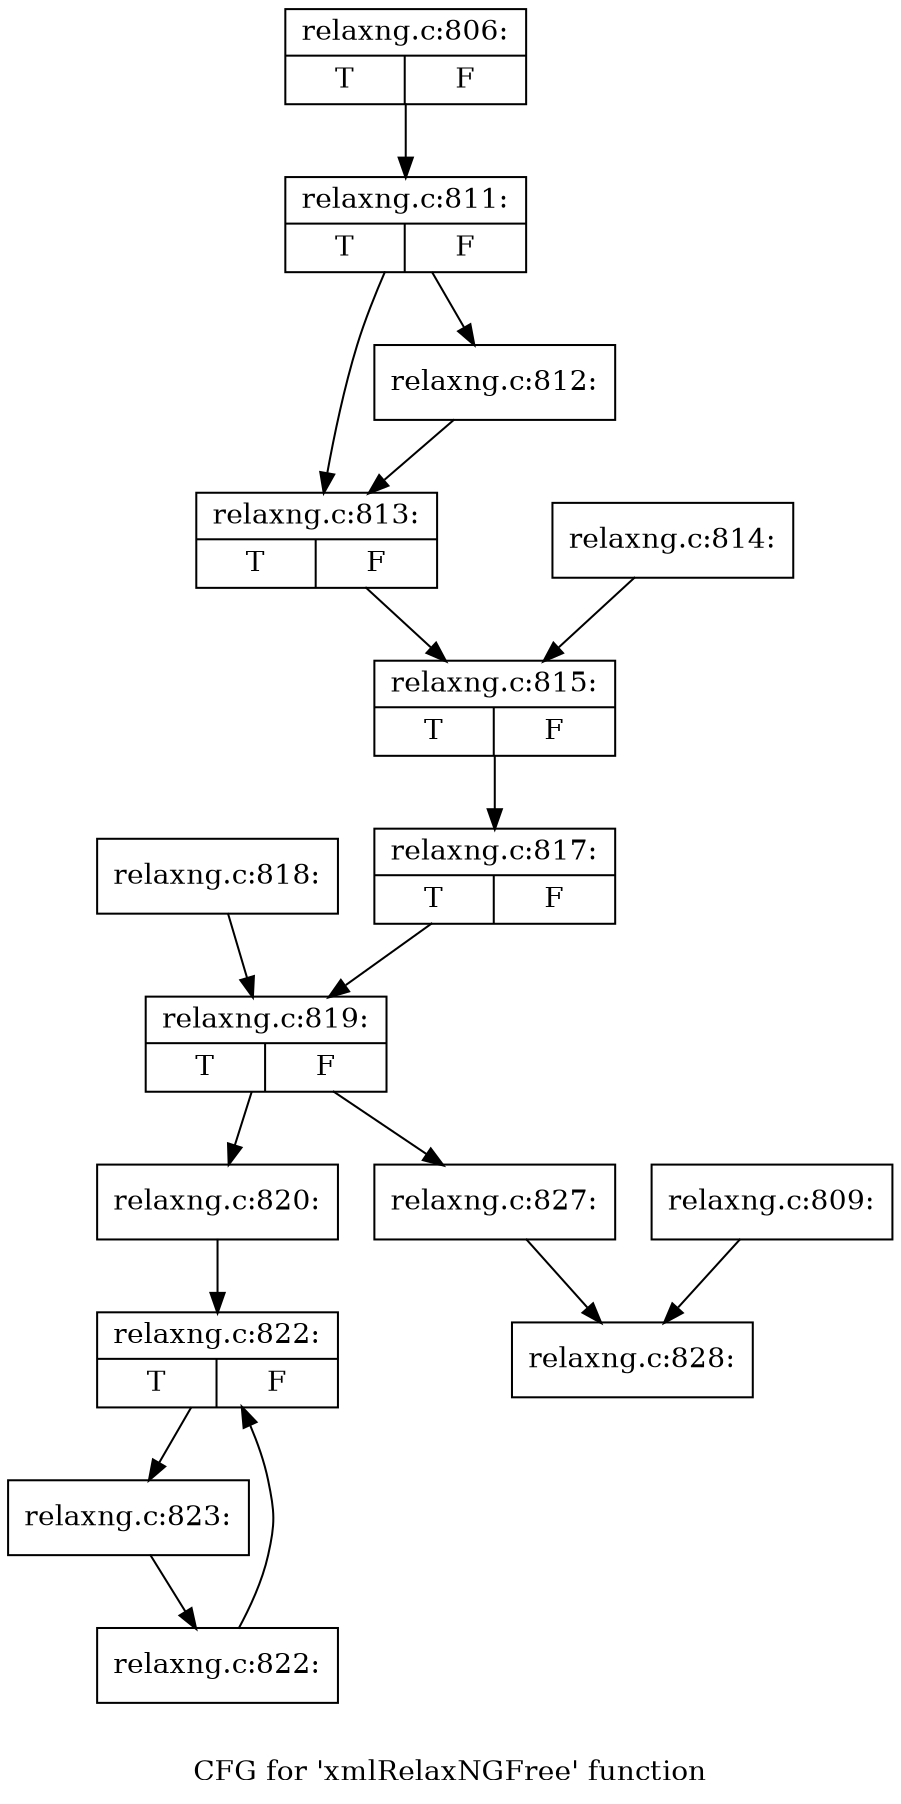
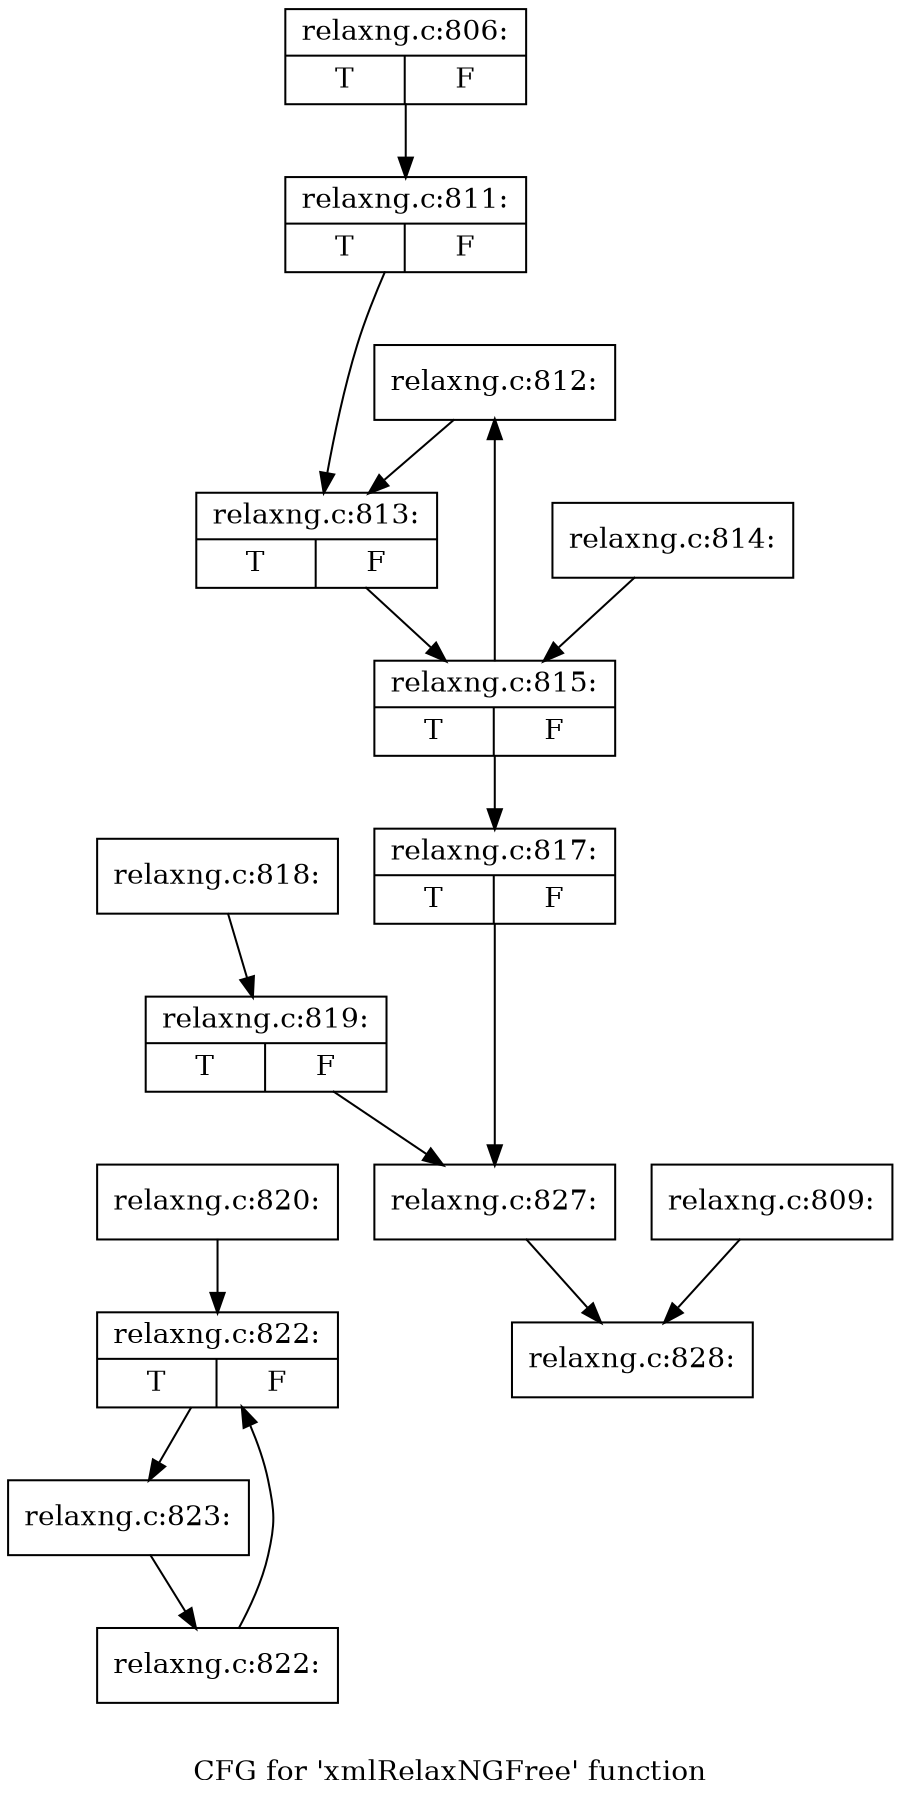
(448, 300) -> (495, 550)
(389, 954) -> (495, 1034)
(243, 1118) -> none
